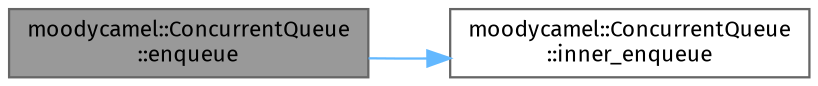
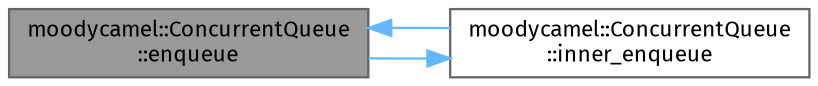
none -> (421, 28)
